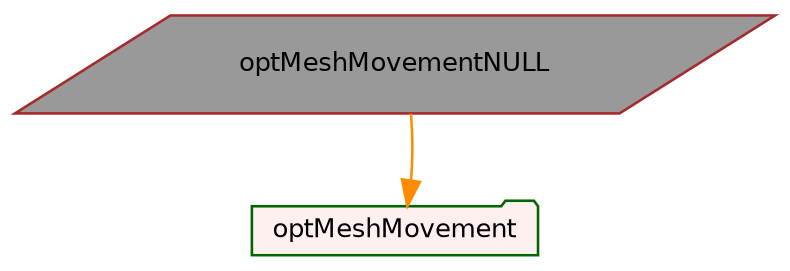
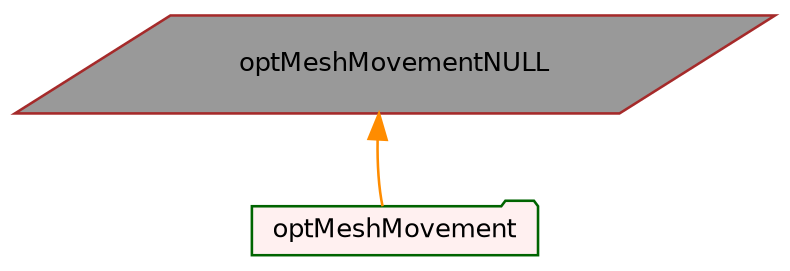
(412, 147) -> (378, 173)
